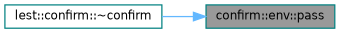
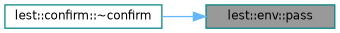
(270, 17) -> (270, 17)
